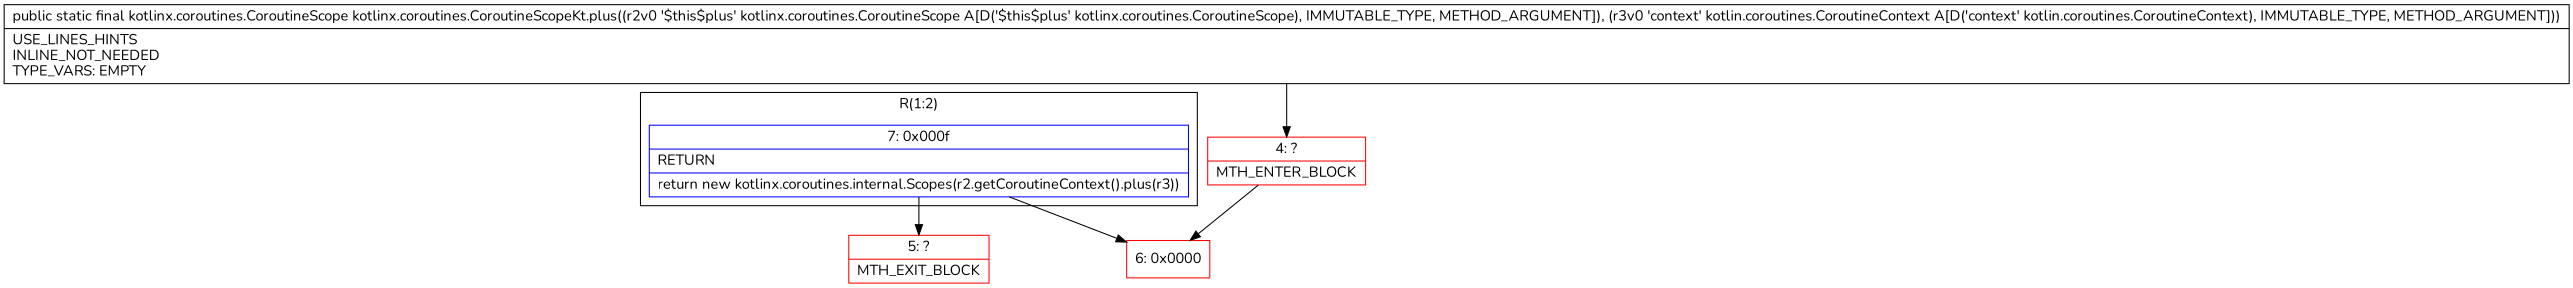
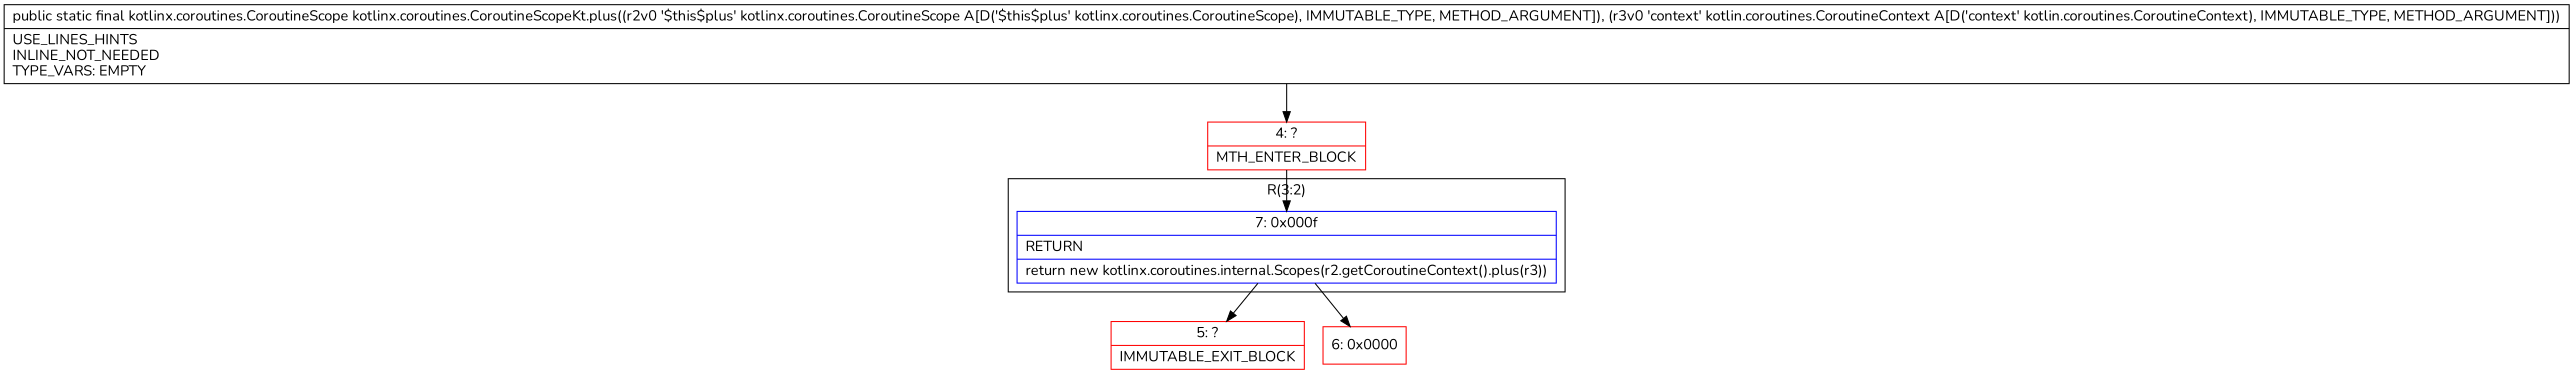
(919, 104) -> (1287, 191)
(1228, 209) -> (1287, 185)
(919, 271) -> (1208, 357)
